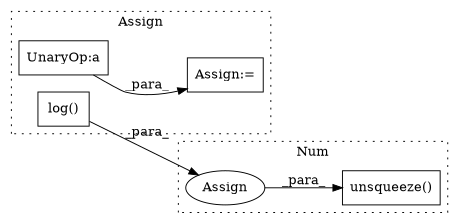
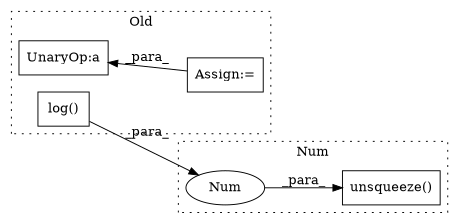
(141, 22) -> (141, 22)
(133, 94) -> (152, 67)
(225, 188) -> (225, 188)
